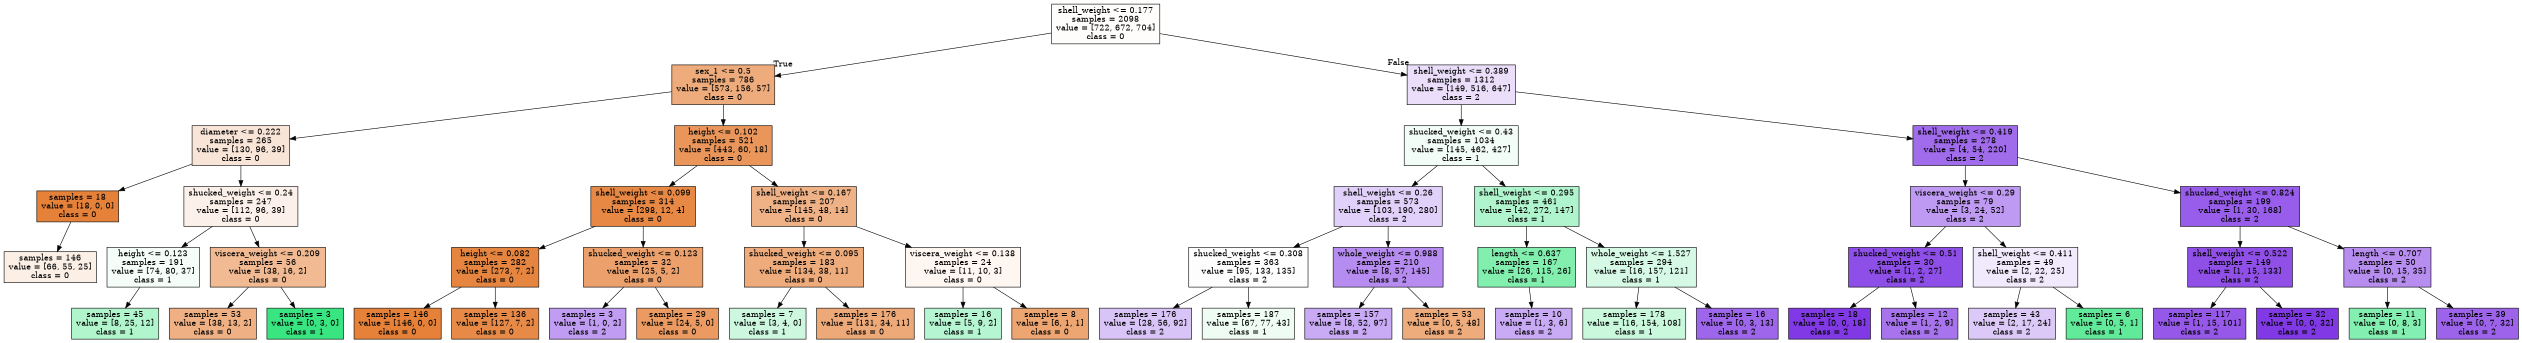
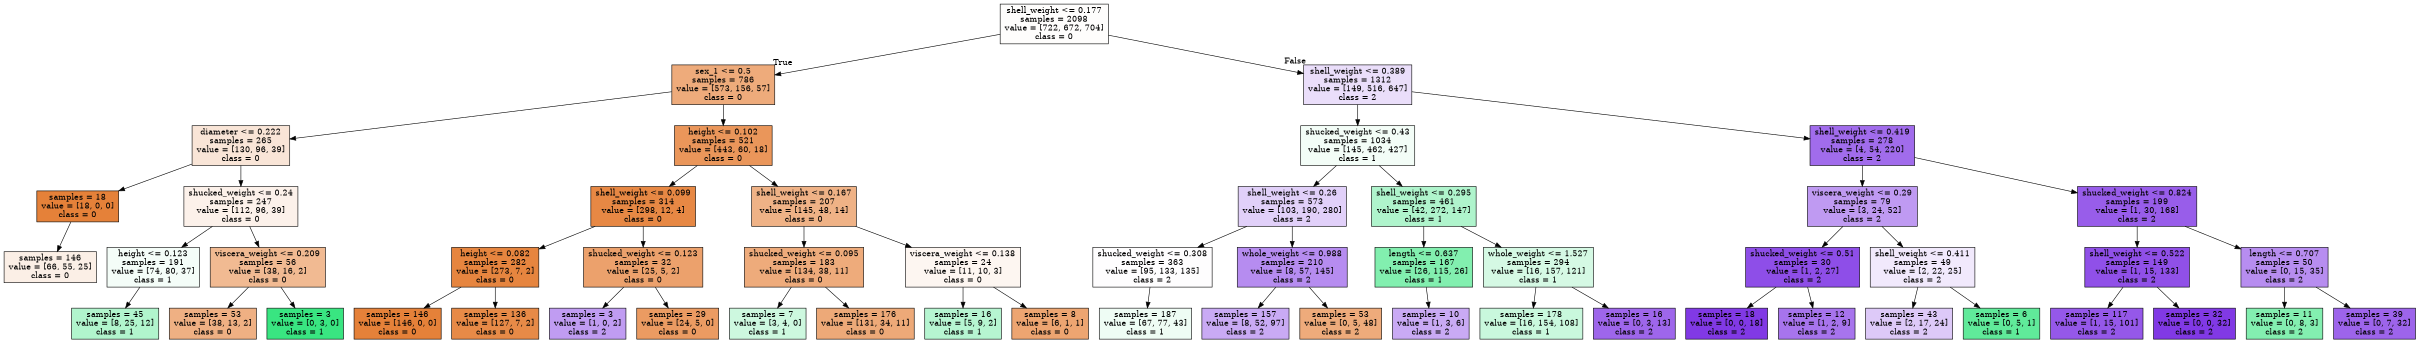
(1145, 324) -> none
(2387, 324) -> (2285, 324)
